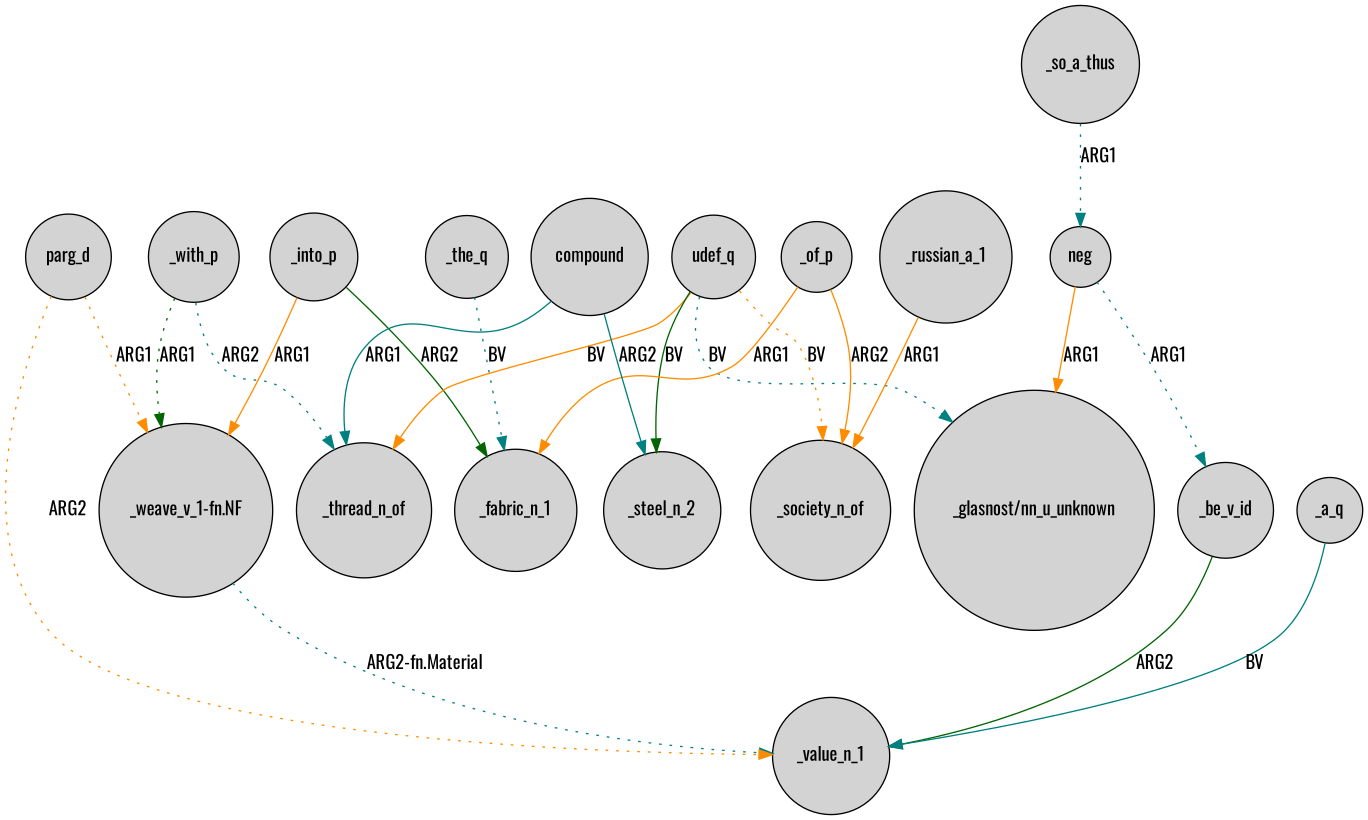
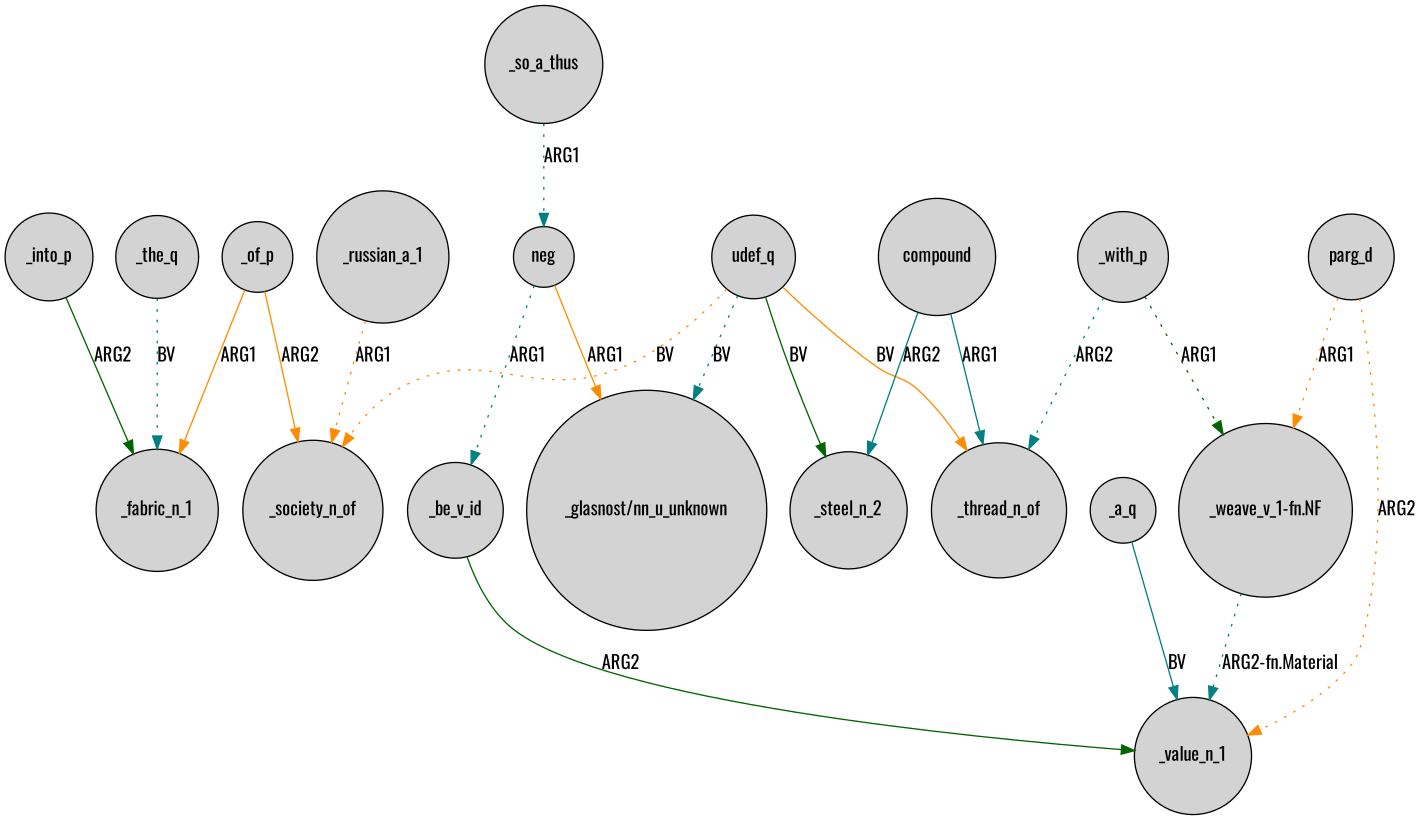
(268, 361) -> none
(889, 377) -> (350, 375)
